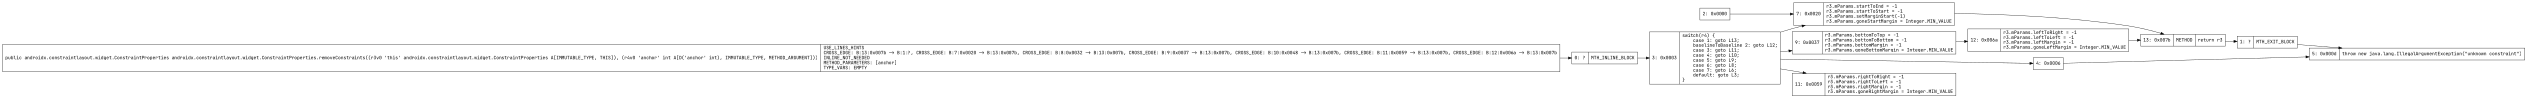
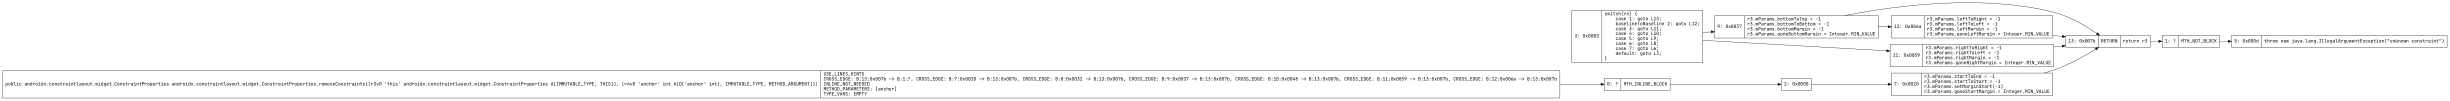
none -> (1973, 3)
(1791, 29) -> none
(2184, 40) -> (2109, 41)
(2276, 42) -> (2199, 41)
none -> (2058, 47)
(1642, 58) -> (1724, 84)
(2048, 64) -> none
